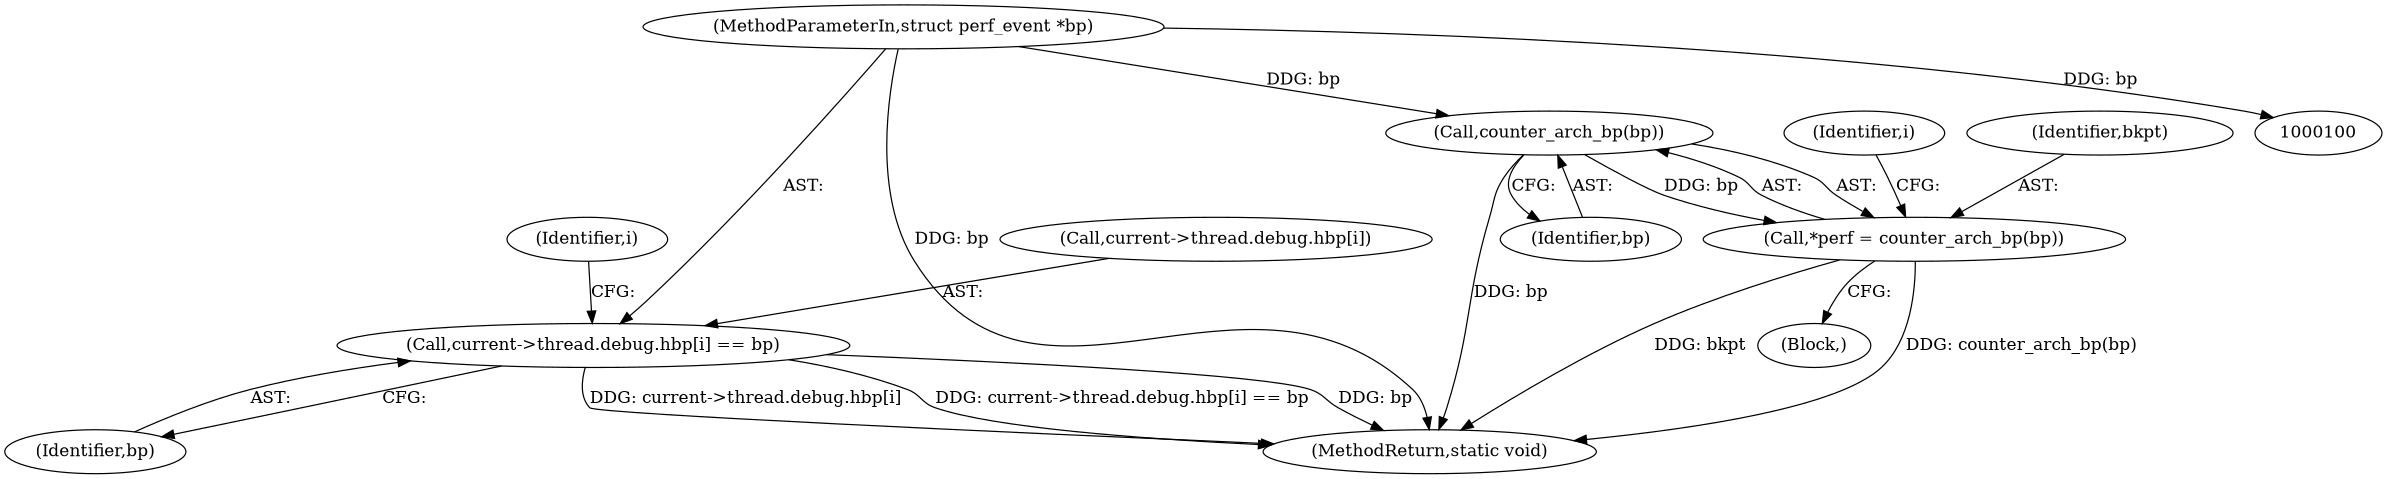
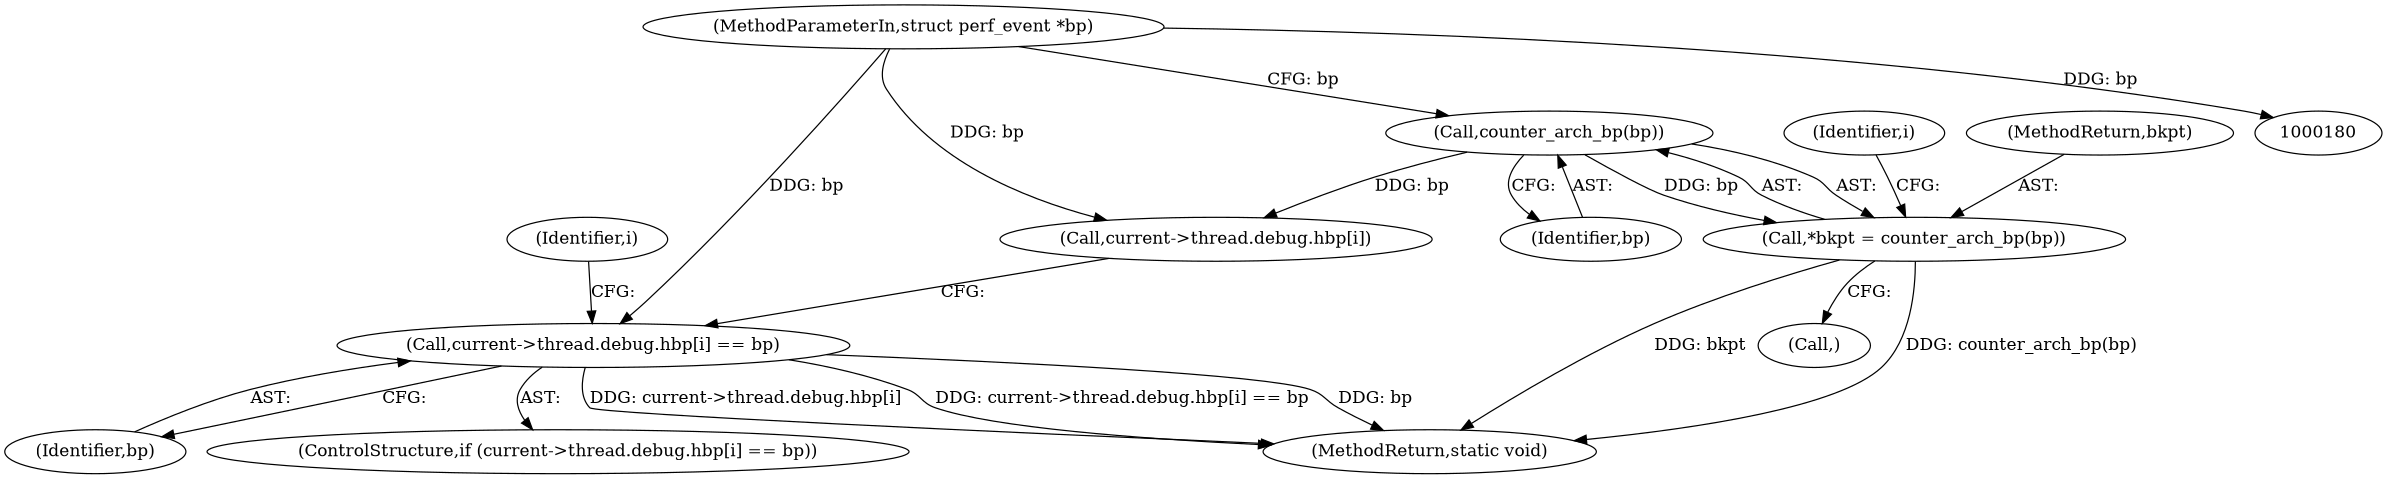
(1303, 80) -> (1303, 80)
(2100, 133) -> (2100, 133)
(2318, 133) -> (2318, 133)
(806, 186) -> (806, 186)
(1914, 239) -> (1914, 239)
(1474, 282) -> (1370, 179)
(966, 292) -> (966, 292)
(1064, 344) -> (961, 160)
(1814, 345) -> (1814, 345)
none -> (558, 452)
